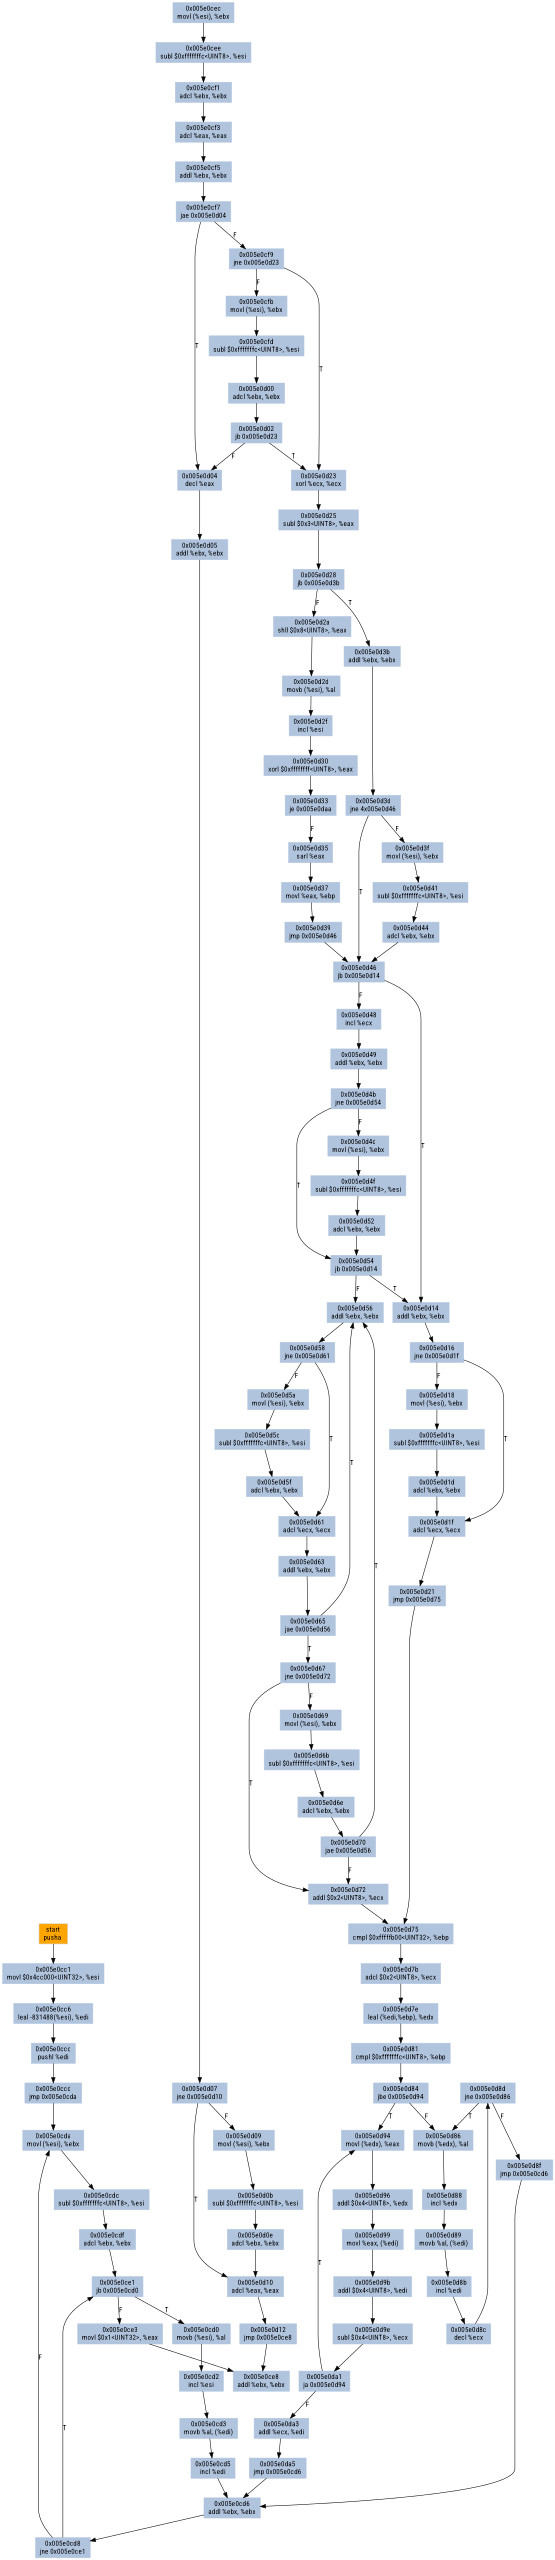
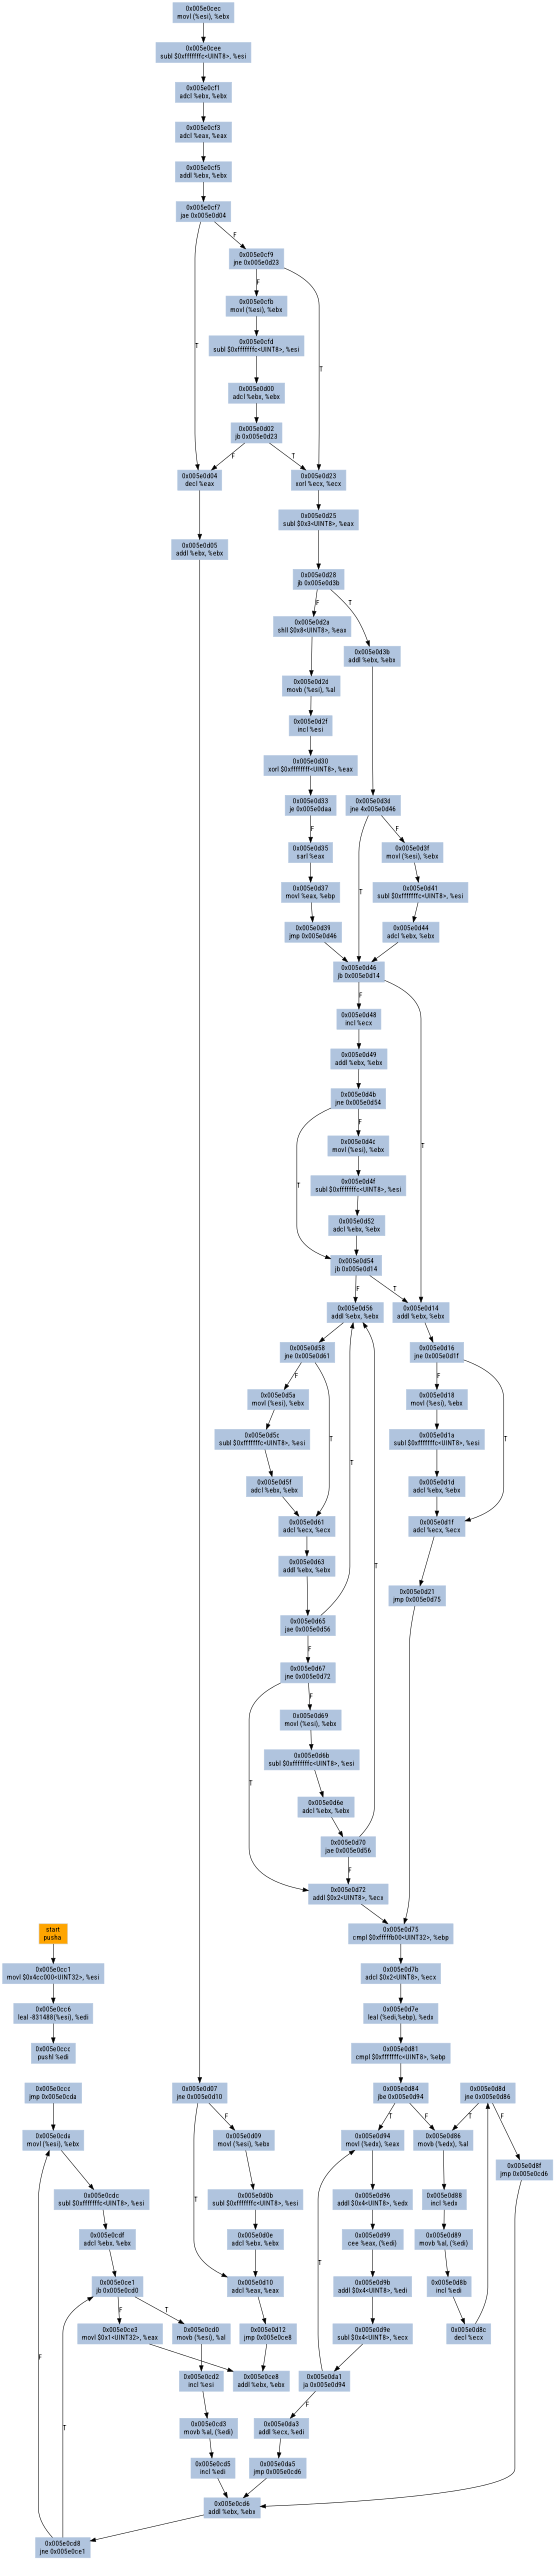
(310, 1649) -> (310, 1649)
(53, 2070) -> none
(373, 2239) -> (373, 2239)
